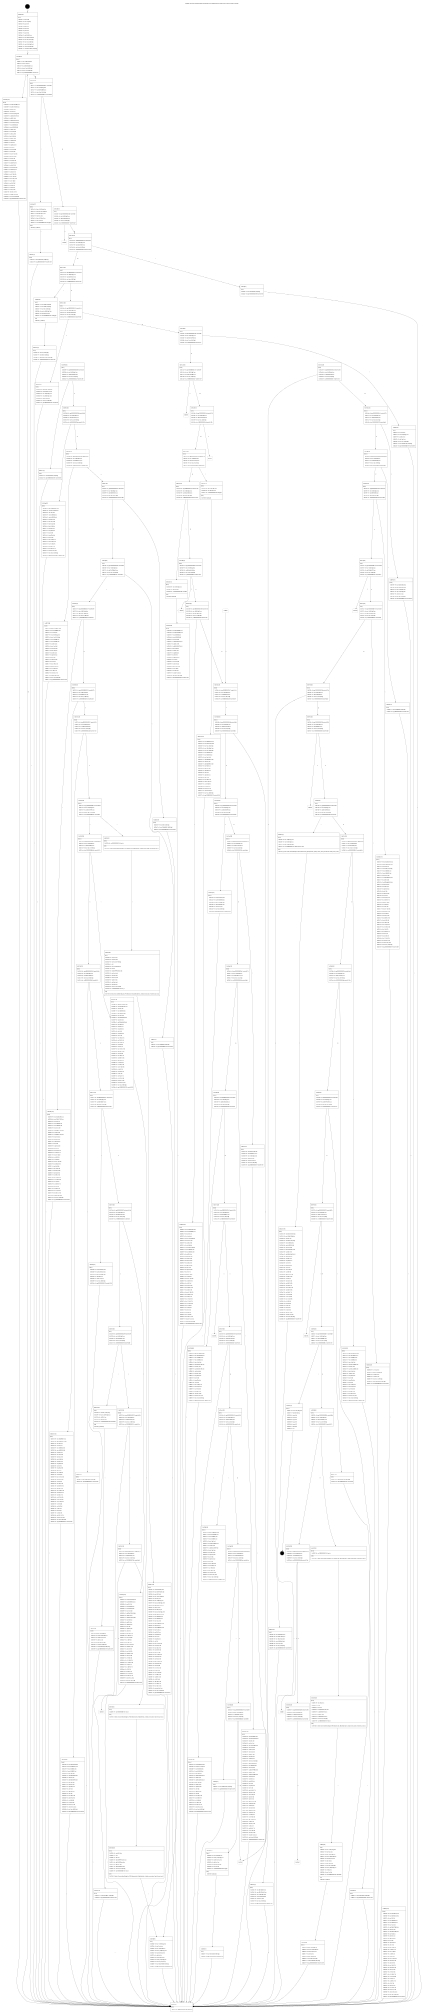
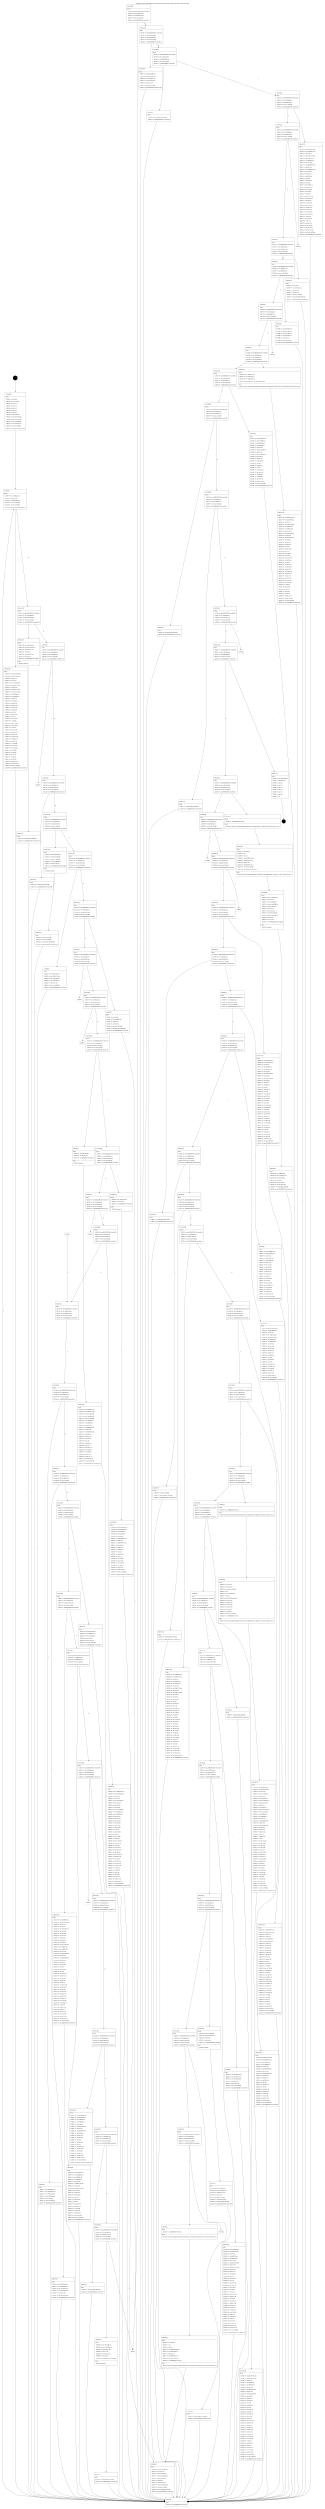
none -> (223, 910)
(200, 1785) -> none
